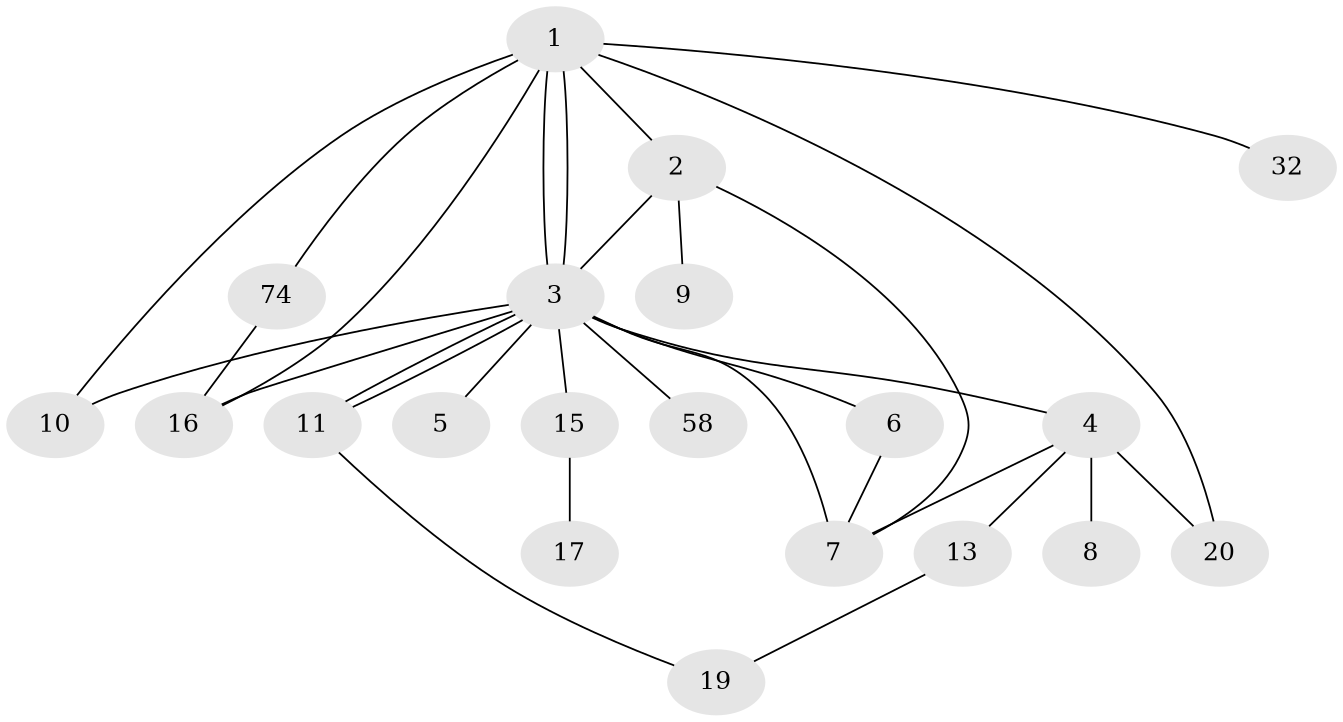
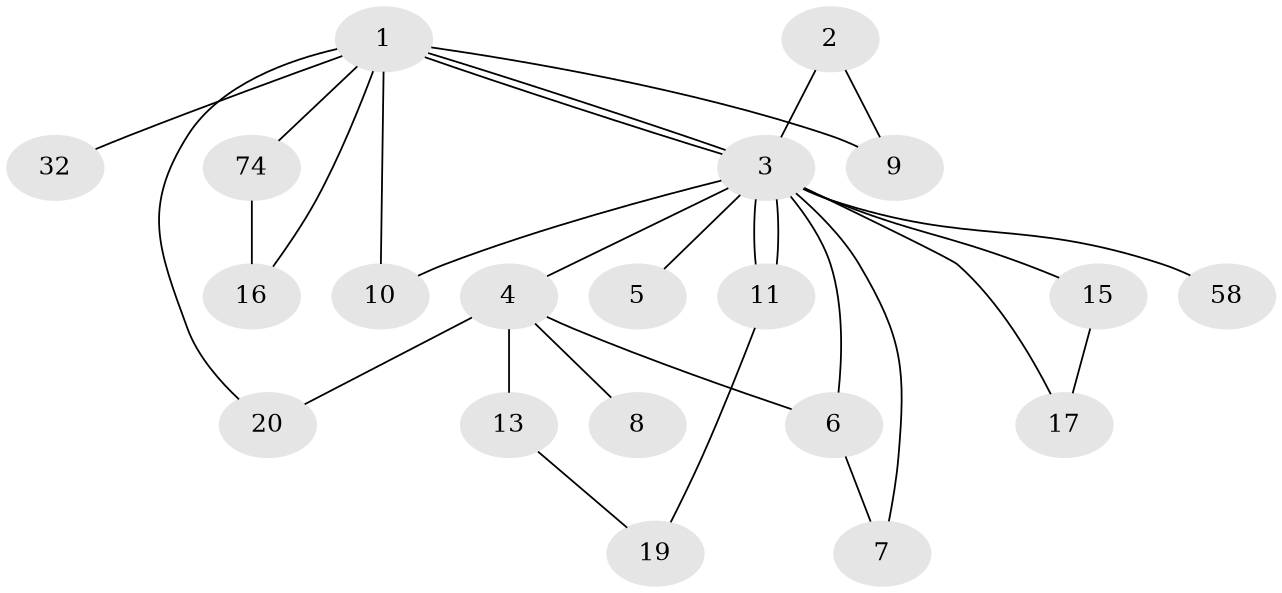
(616, 104) -> (647, 86)
(921, 335) -> none
(366, 356) -> (953, 262)
(963, 489) -> (668, 366)
